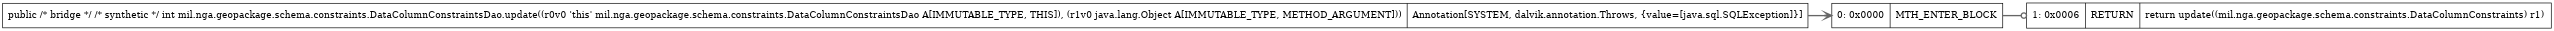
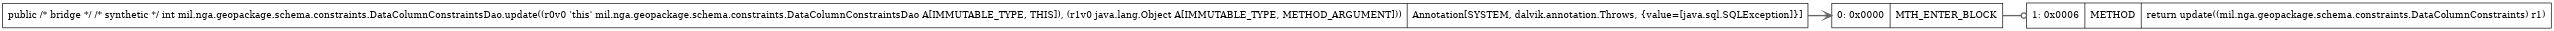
(2112, 15) -> (2113, 15)
